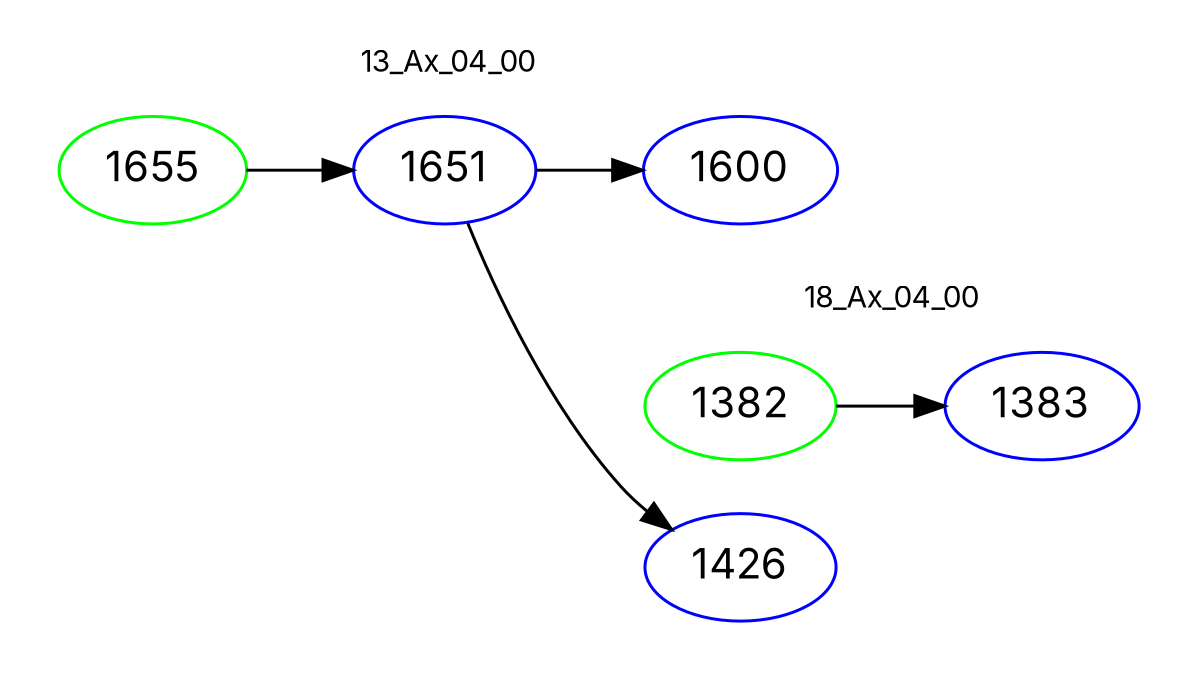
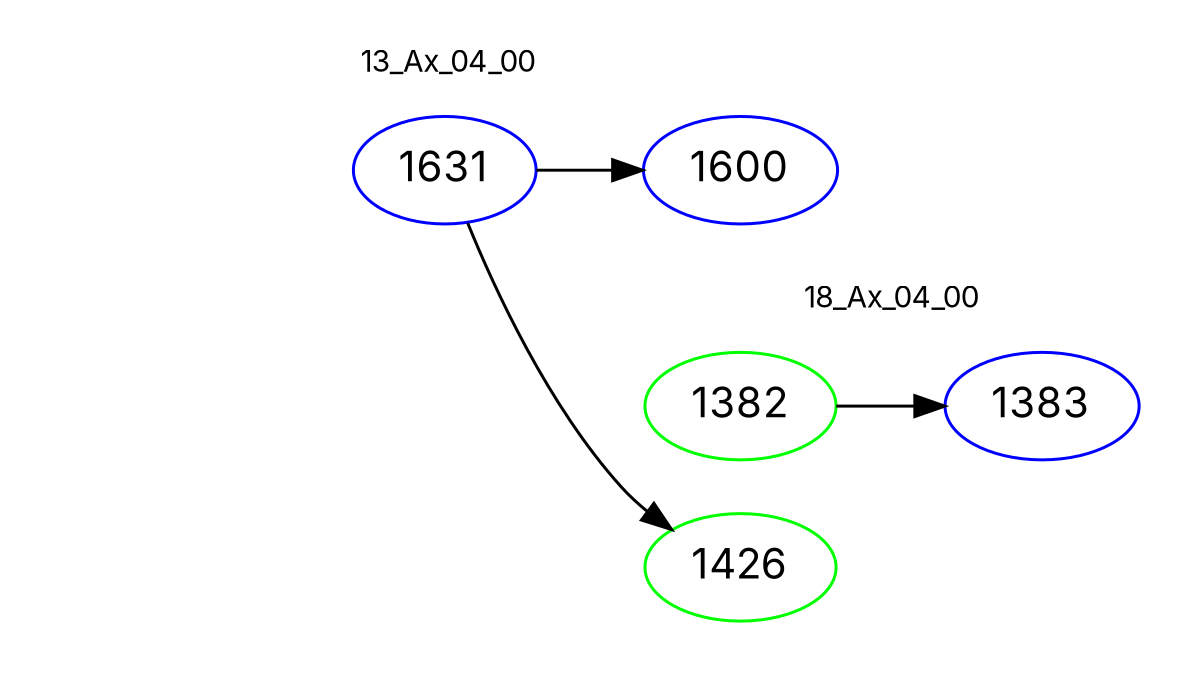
(153, 170) -> none
(445, 170) -> (445, 170)
(741, 567) -> (741, 567)
